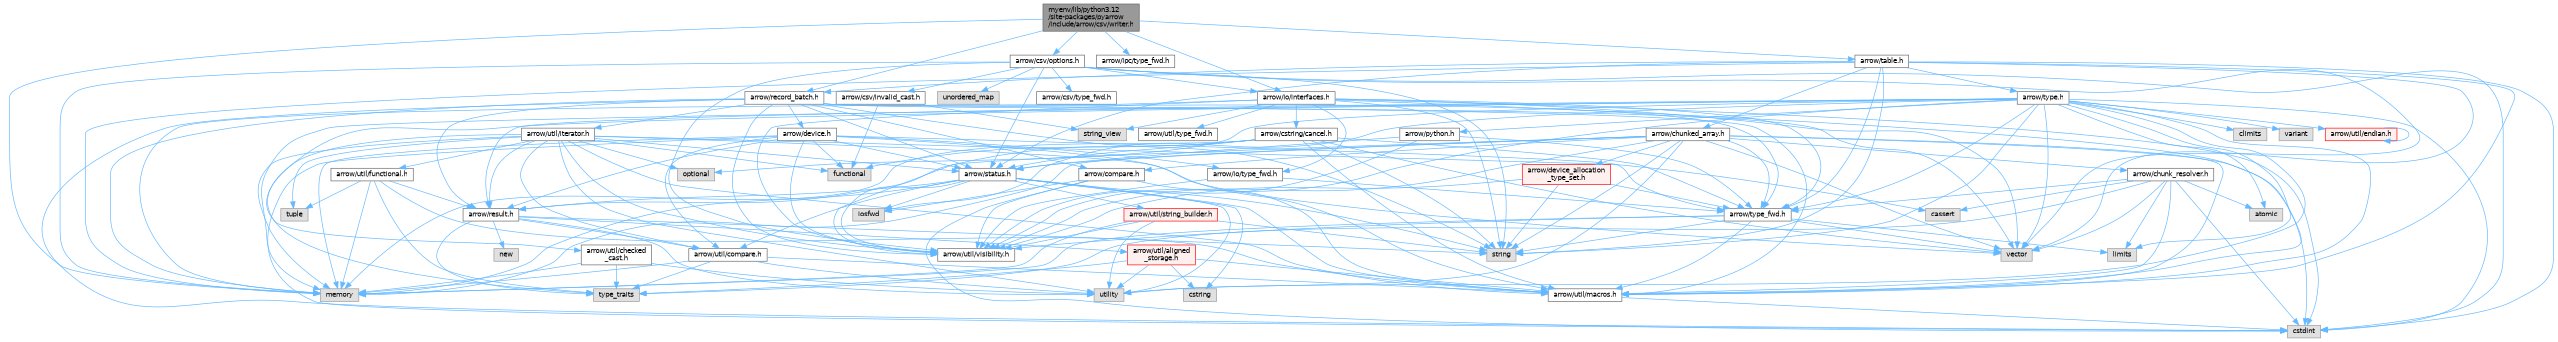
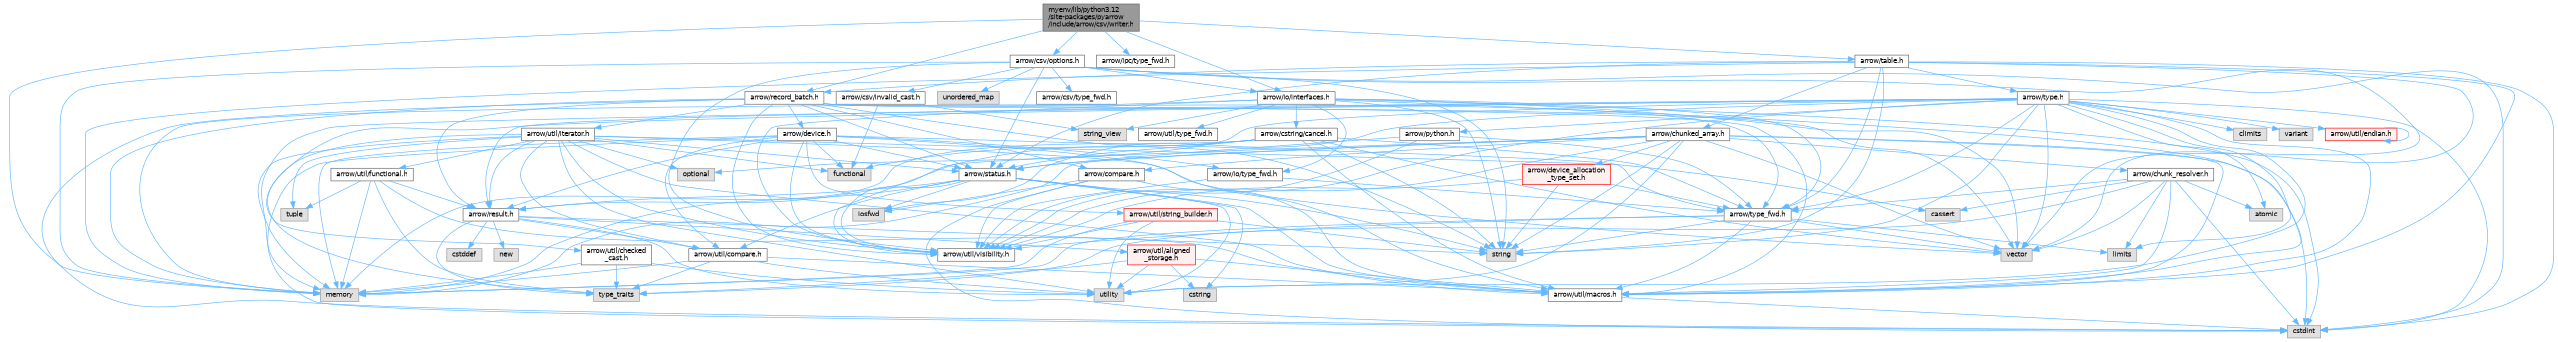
(1765, 166) -> none
(1070, 193) -> (893, 200)
none -> (464, 255)
